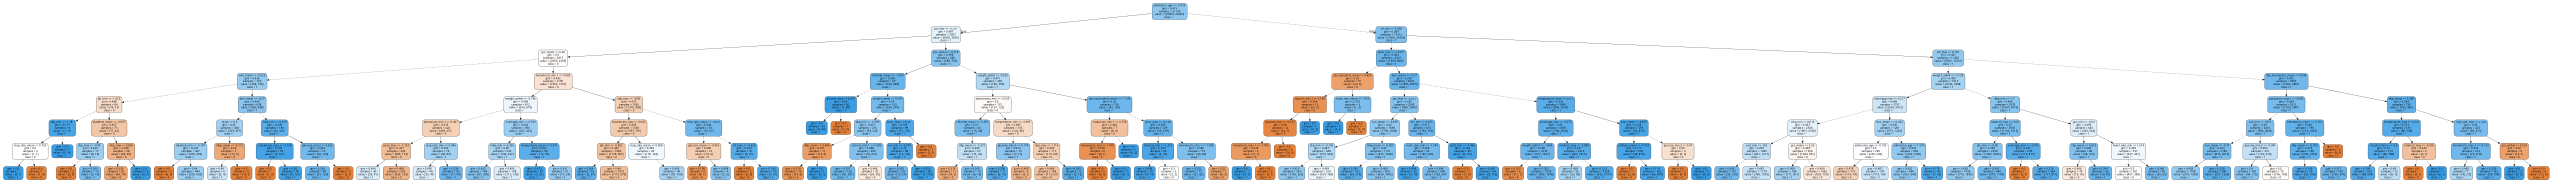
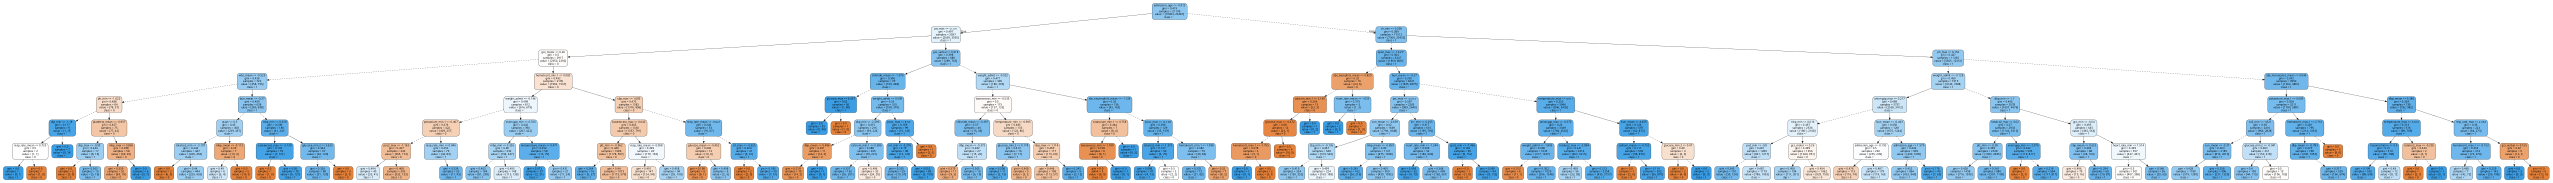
(424, 173) -> none
none -> (644, 173)
(1097, 173) -> (1097, 173)
(1787, 173) -> (1787, 173)
(2305, 173) -> none
